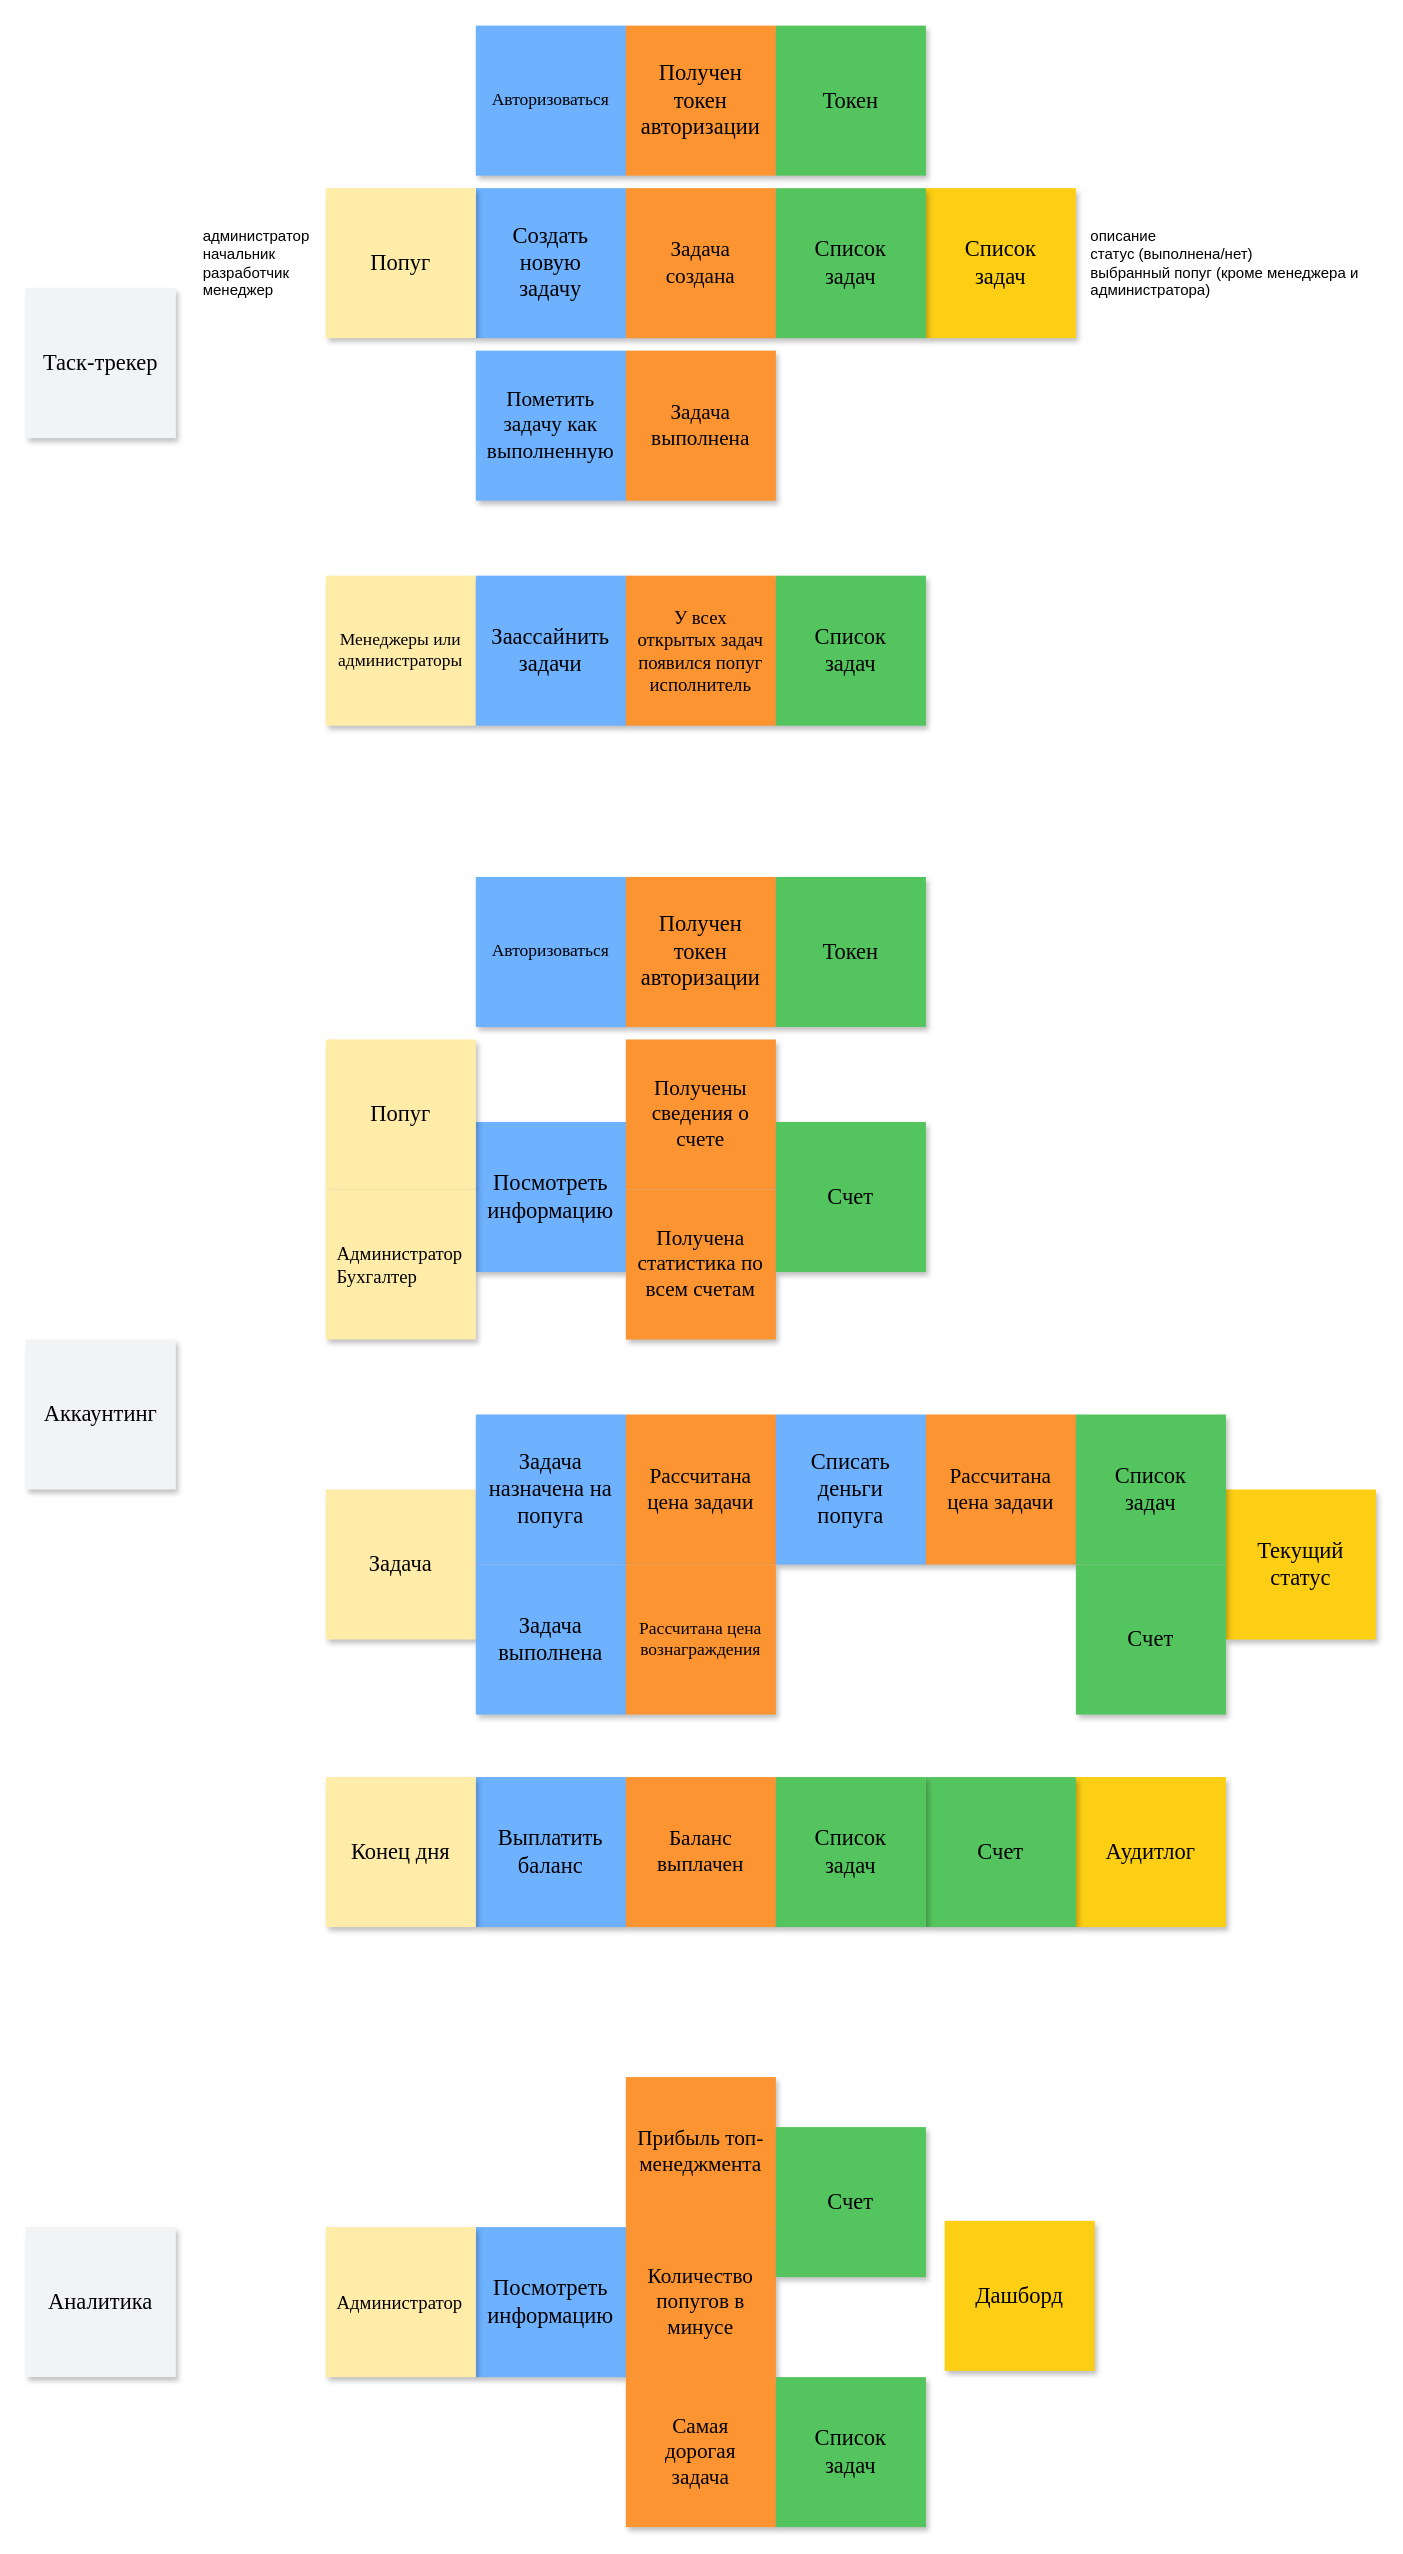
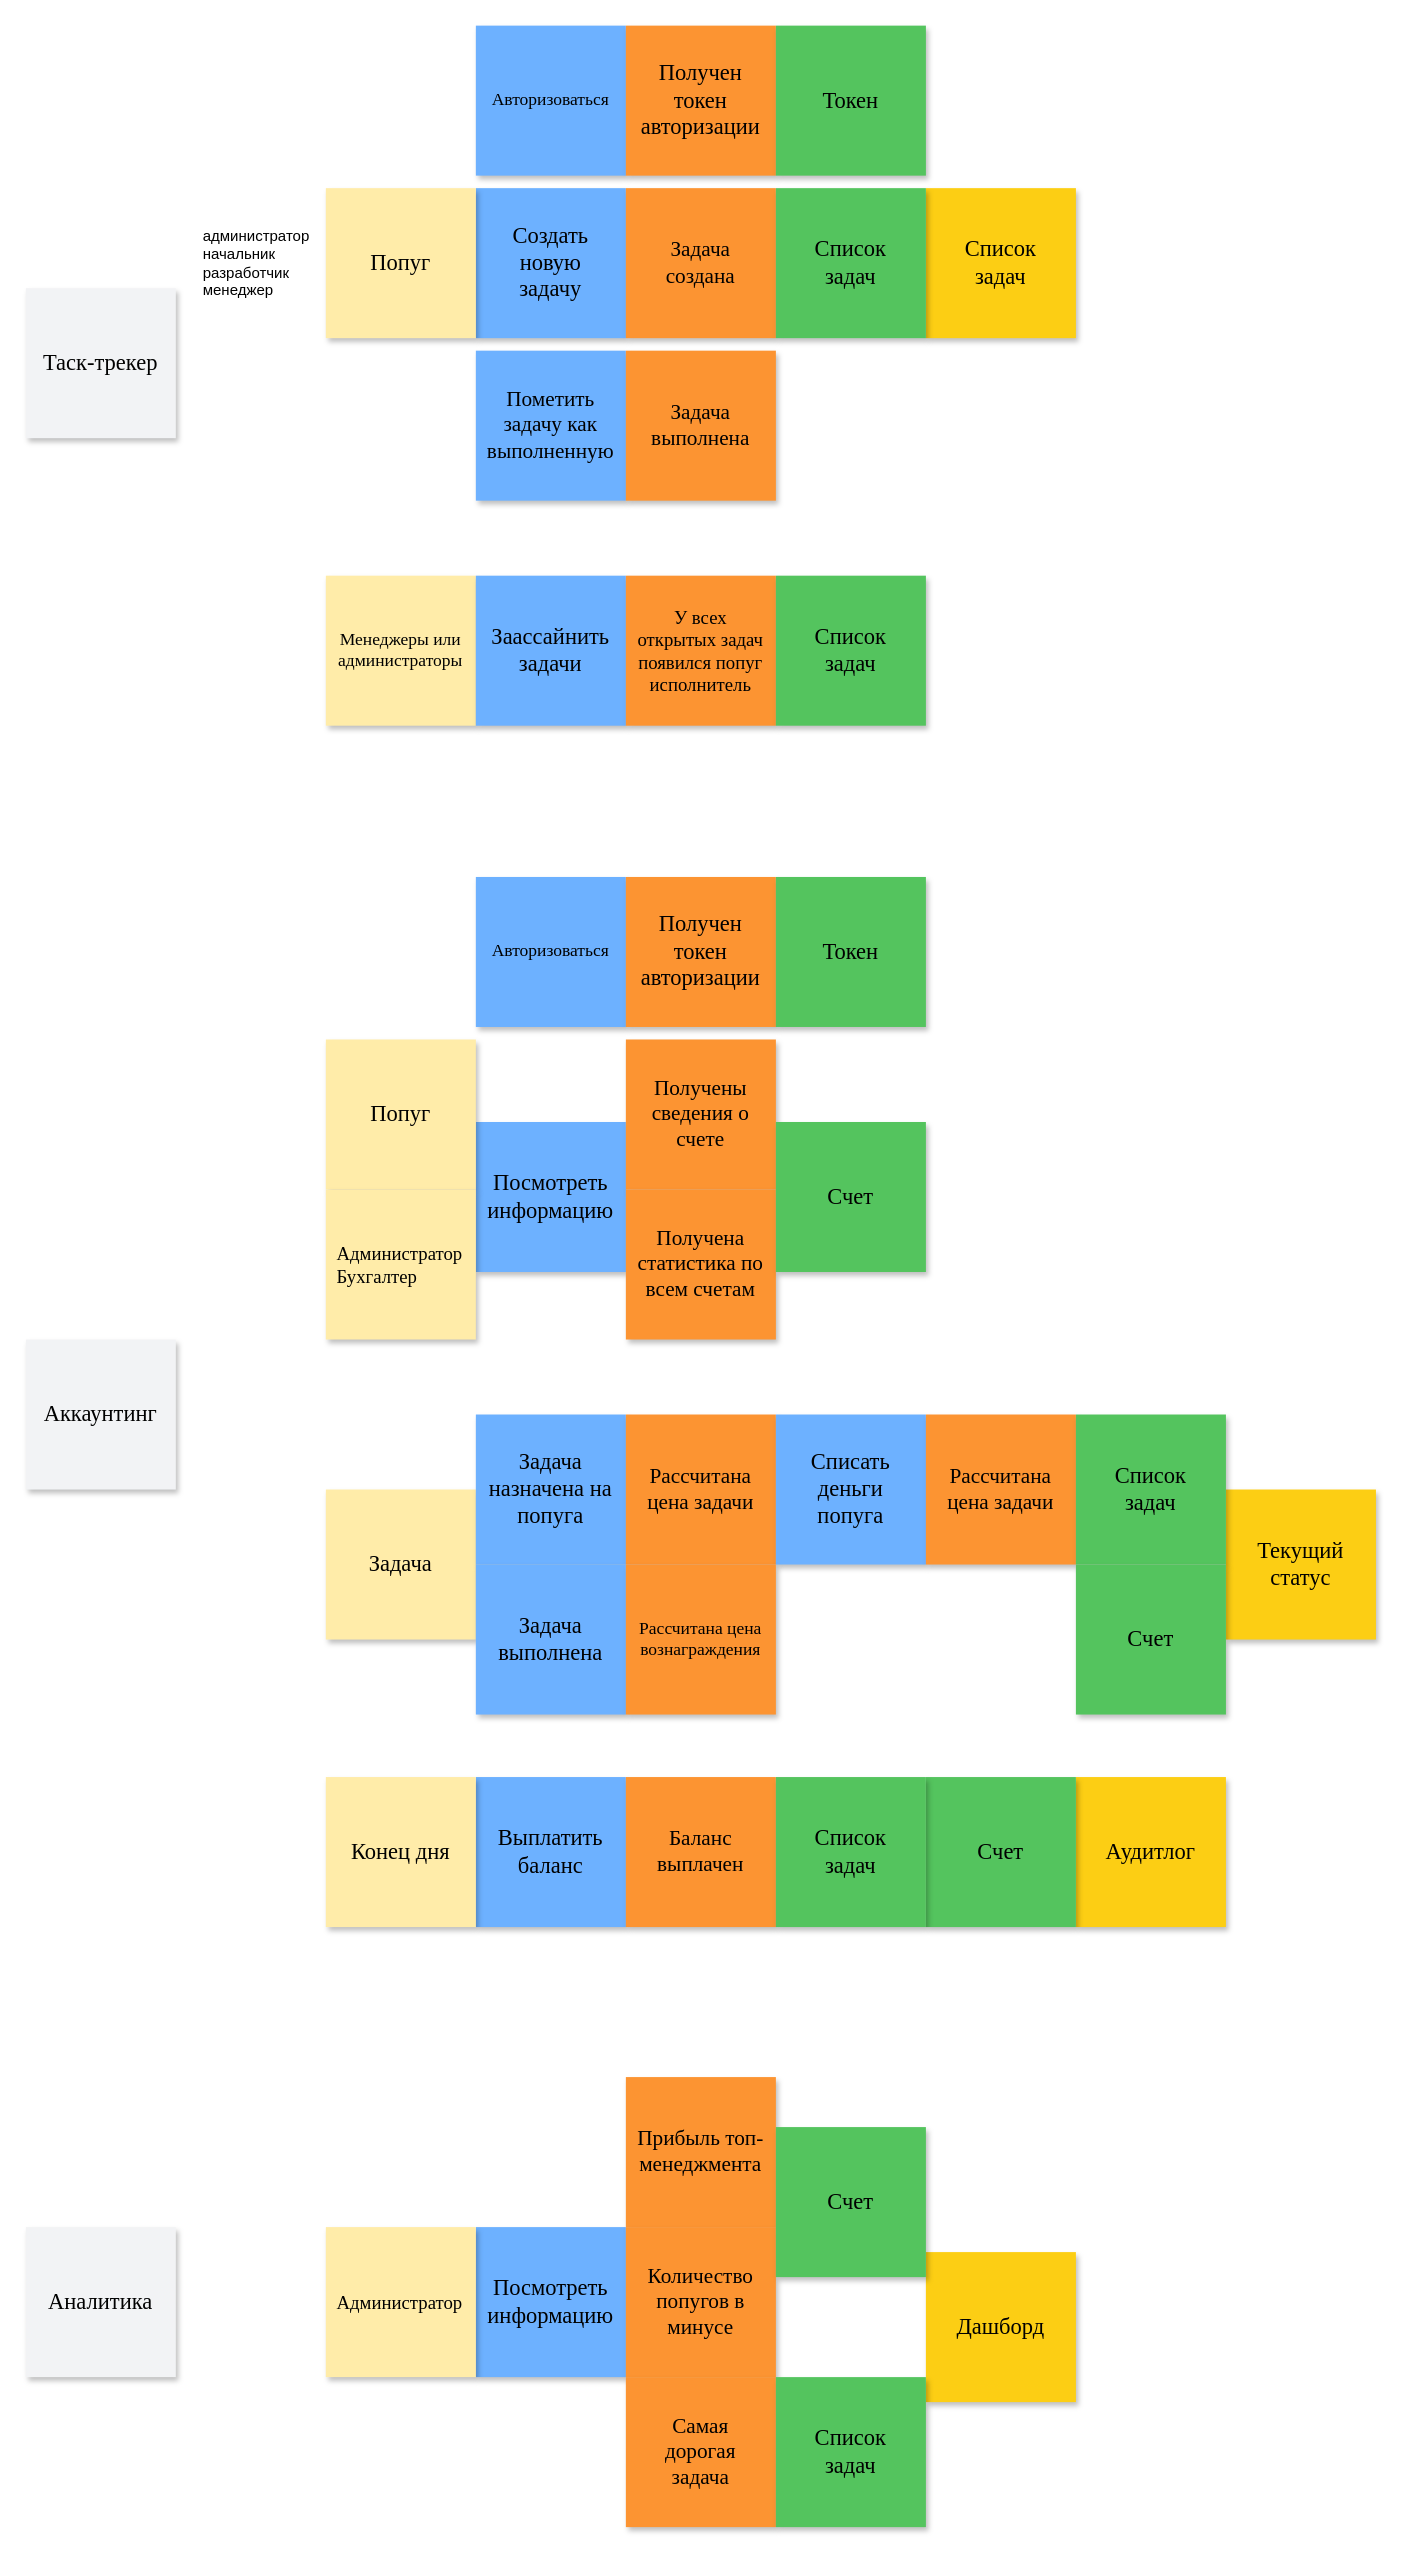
(1232, 263) -> none
(1019, 2296) -> (1001, 2327)
